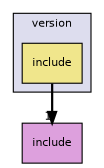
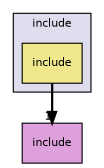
(52, 24) -> (52, 24)
